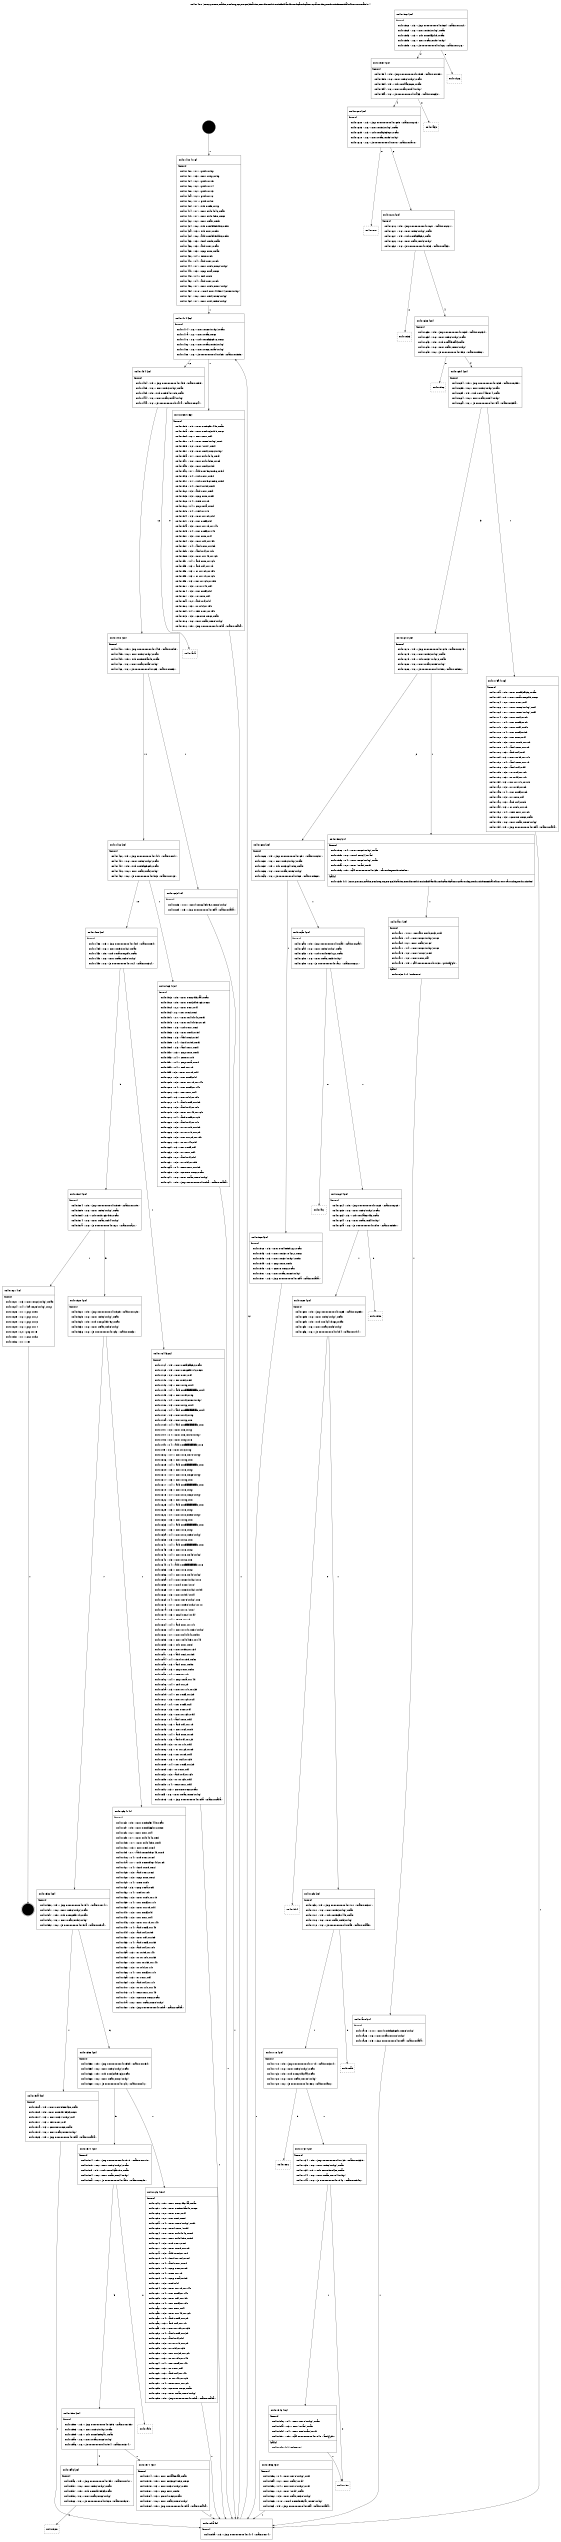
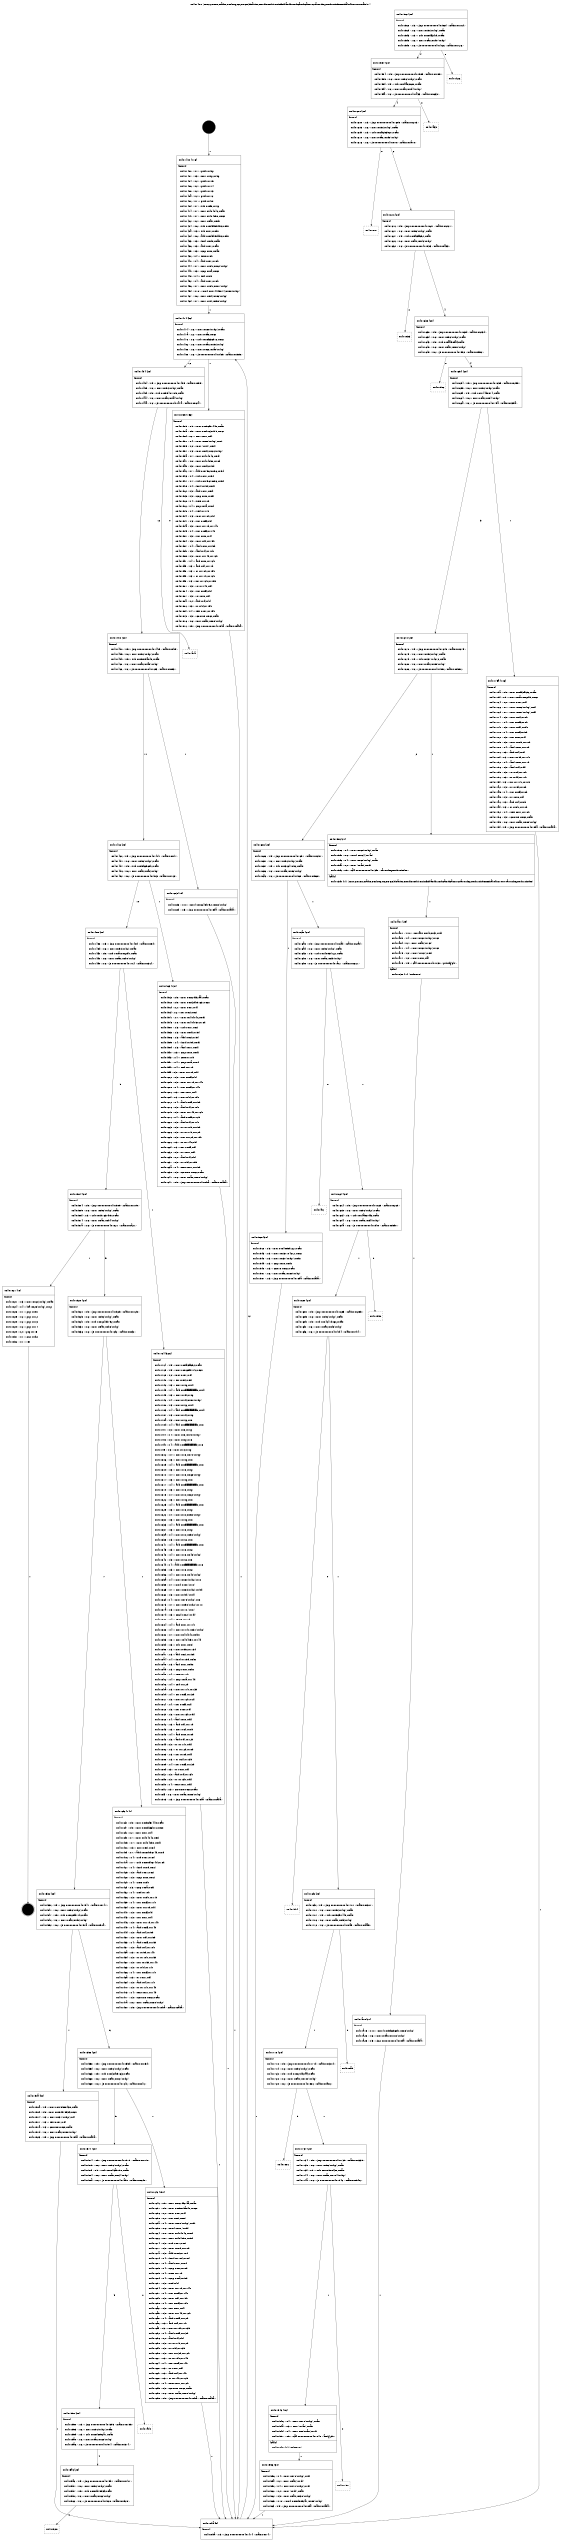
(336, 2465) -> (300, 2456)
(173, 2486) -> none
